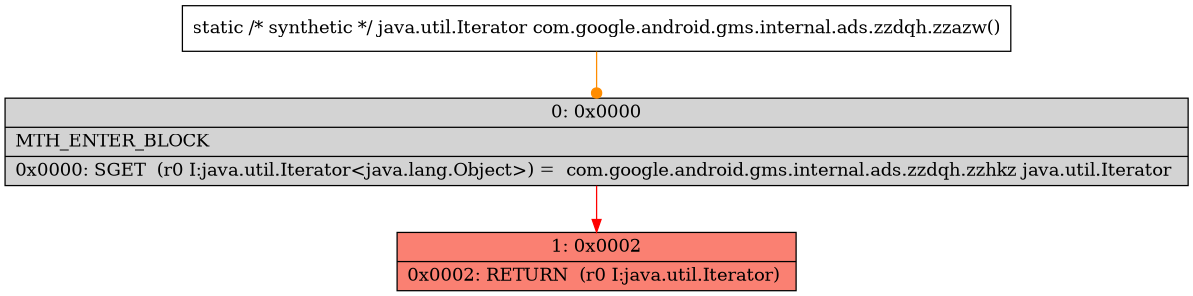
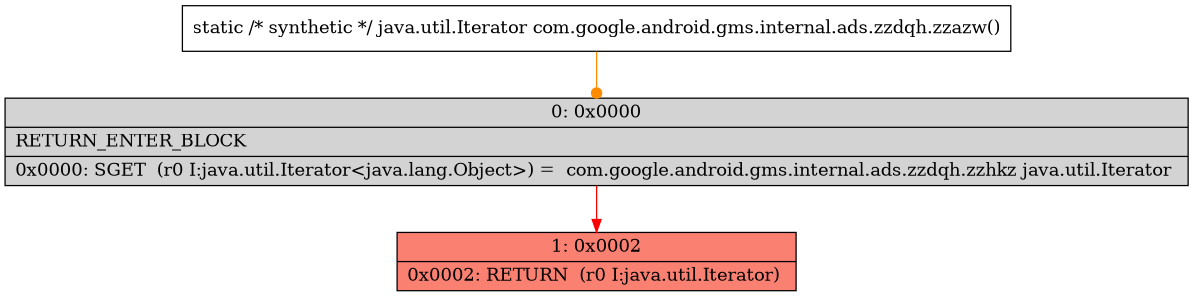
(113, 141) -> (131, 141)
